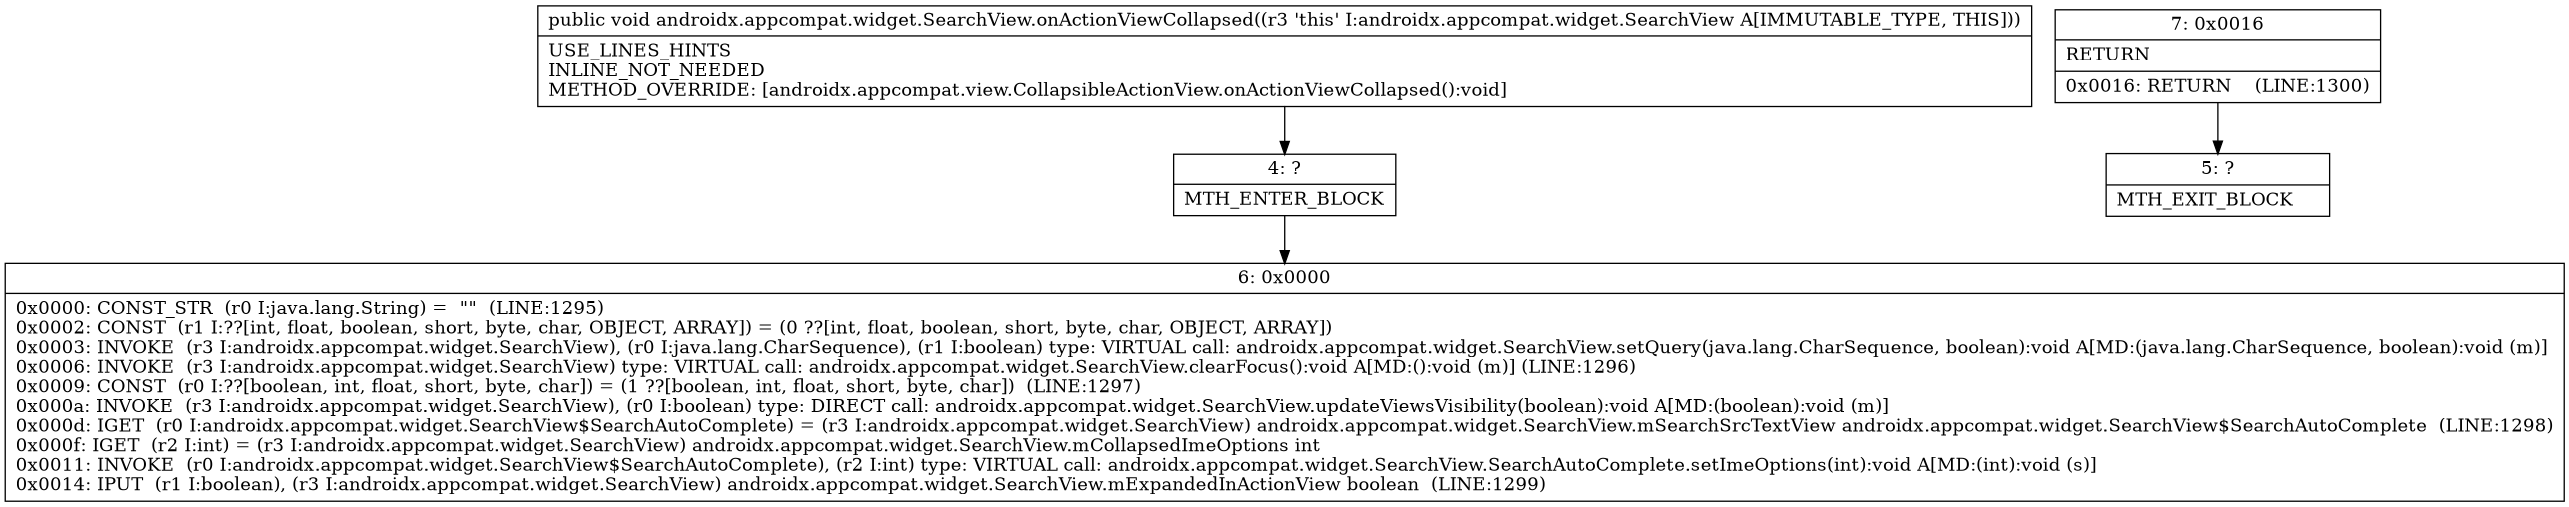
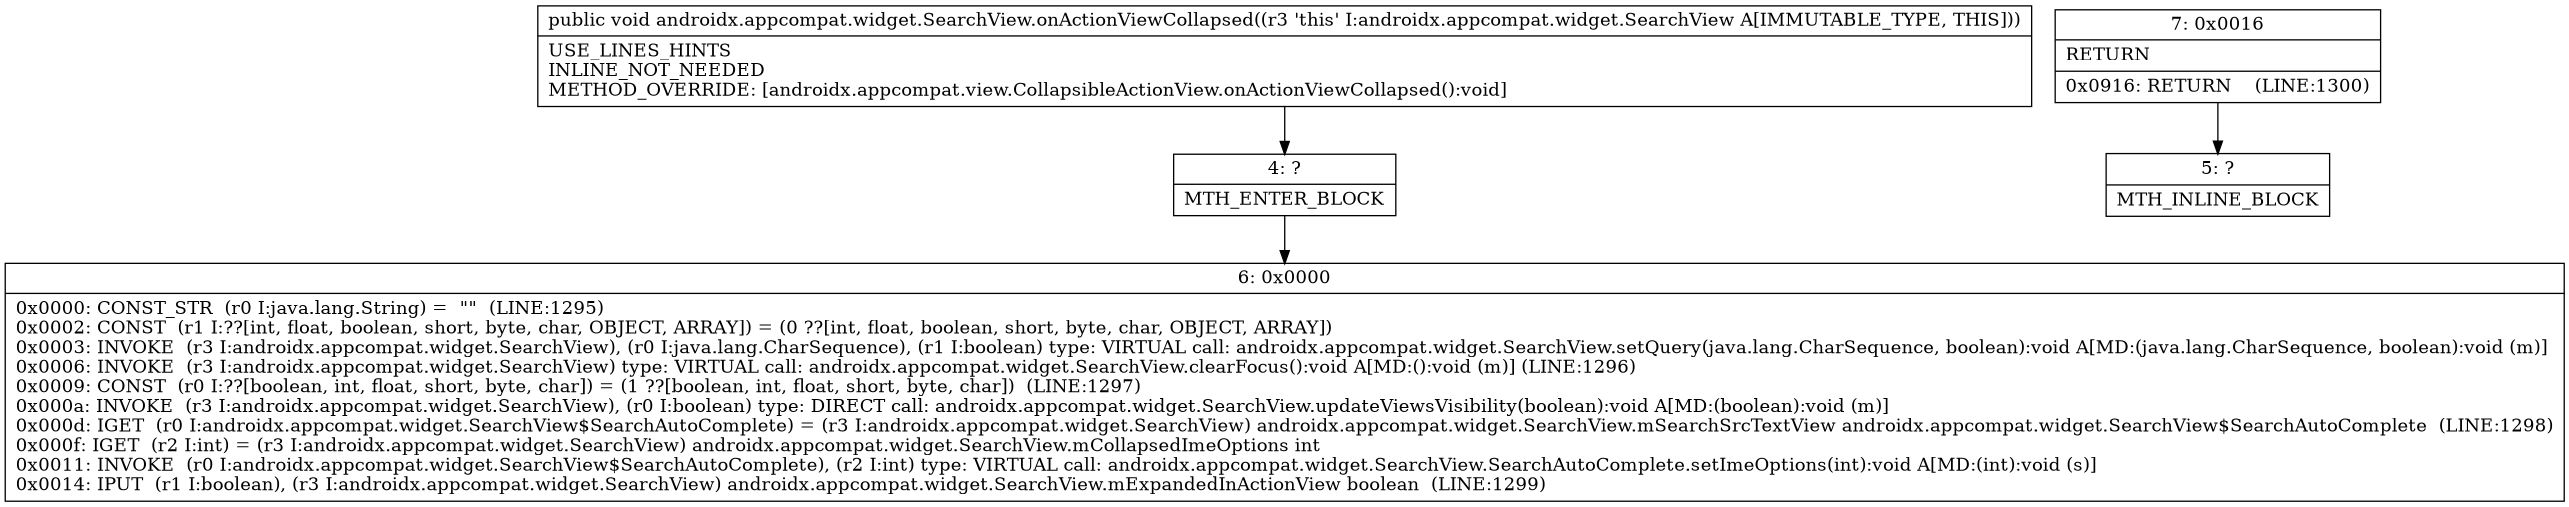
(2218, 86) -> (2218, 86)
(2205, 200) -> (2218, 200)
